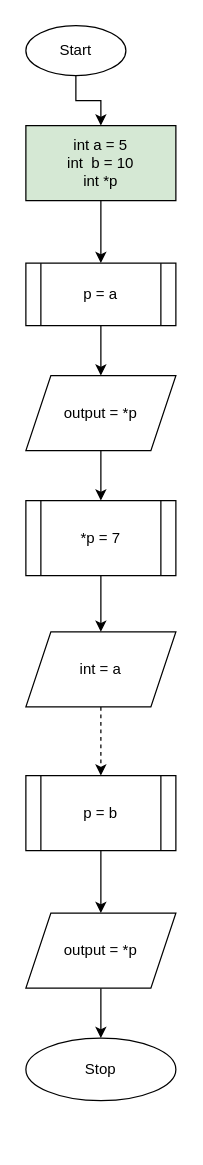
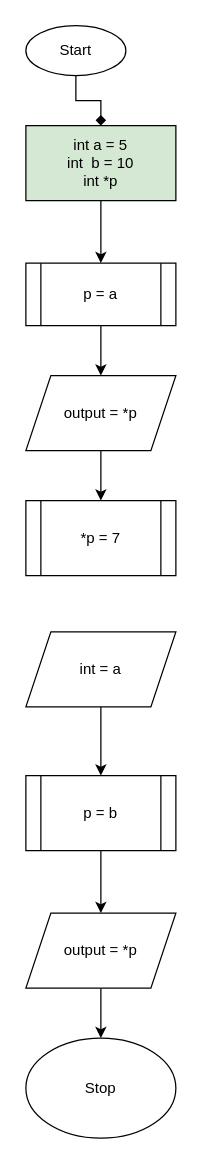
(101, 116) -> (101, 115)
(101, 600) -> none
(101, 738) -> (101, 738)
(101, 1069) -> (101, 1088)
